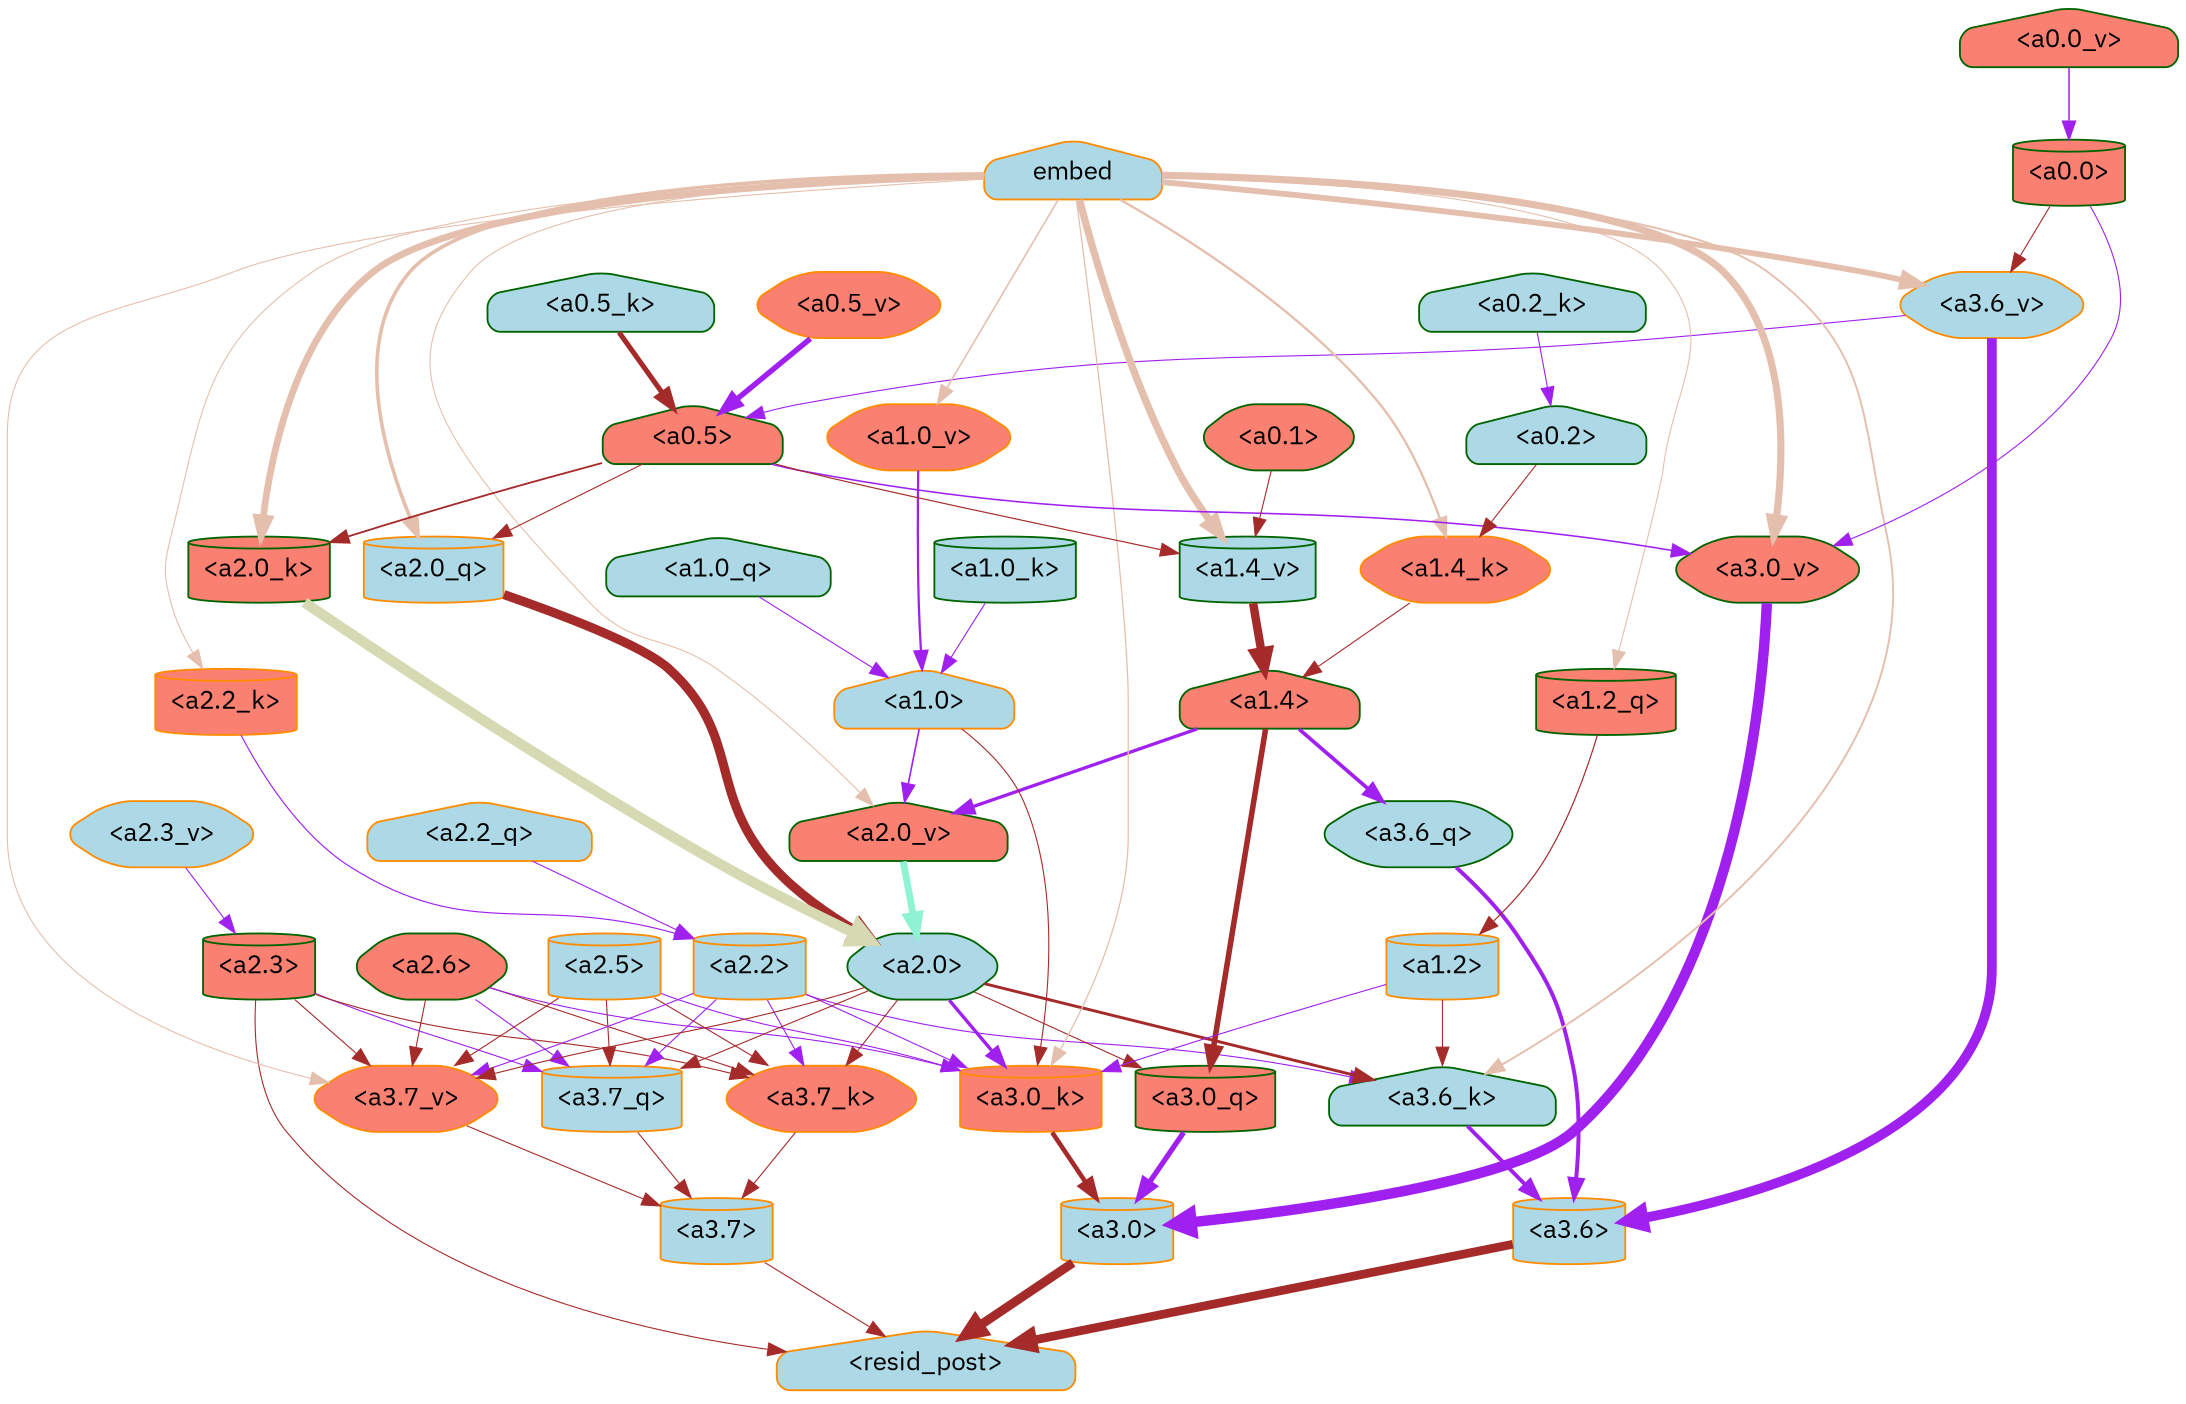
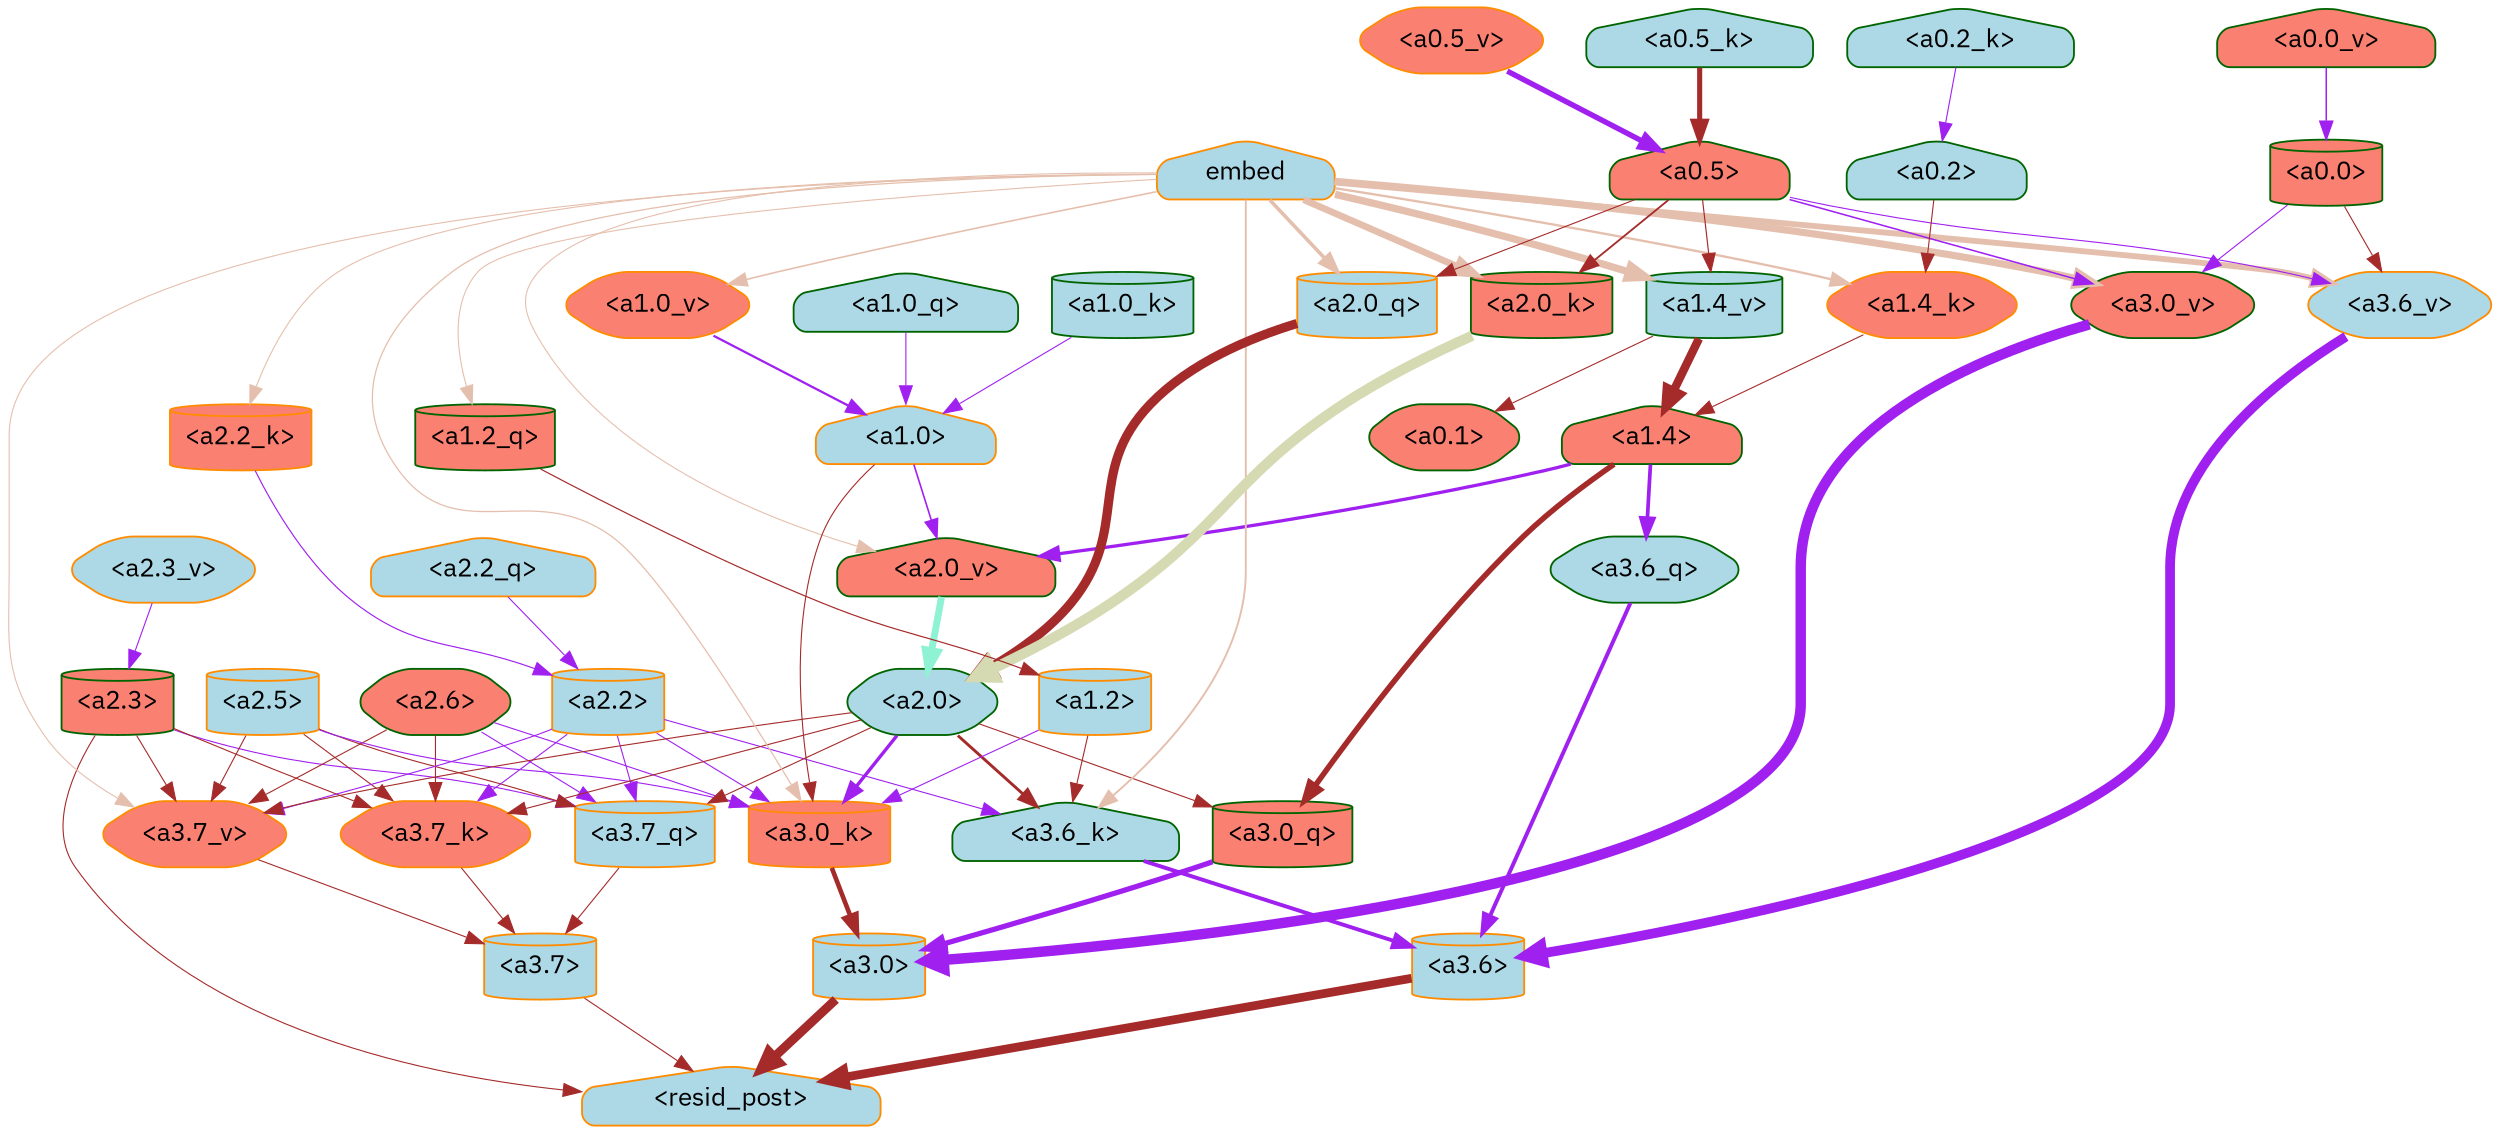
(1362, 354) -> (2012, 233)
(1265, 495) -> (1583, 370)
